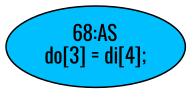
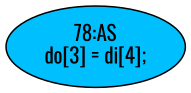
(96, 47) -> (96, 47)
